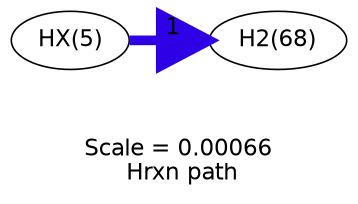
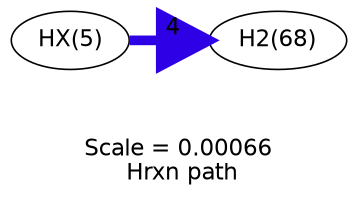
(169, 28) -> (169, 28)
